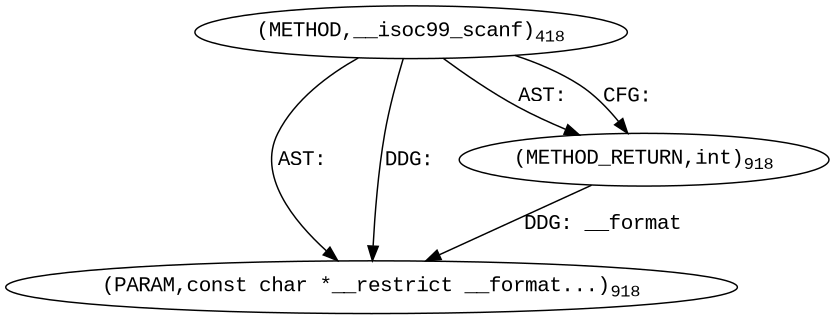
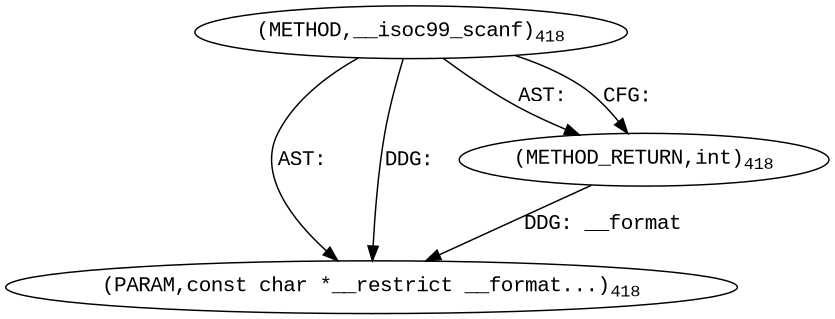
(759, 158) -> (759, 158)
(626, 285) -> (626, 285)
